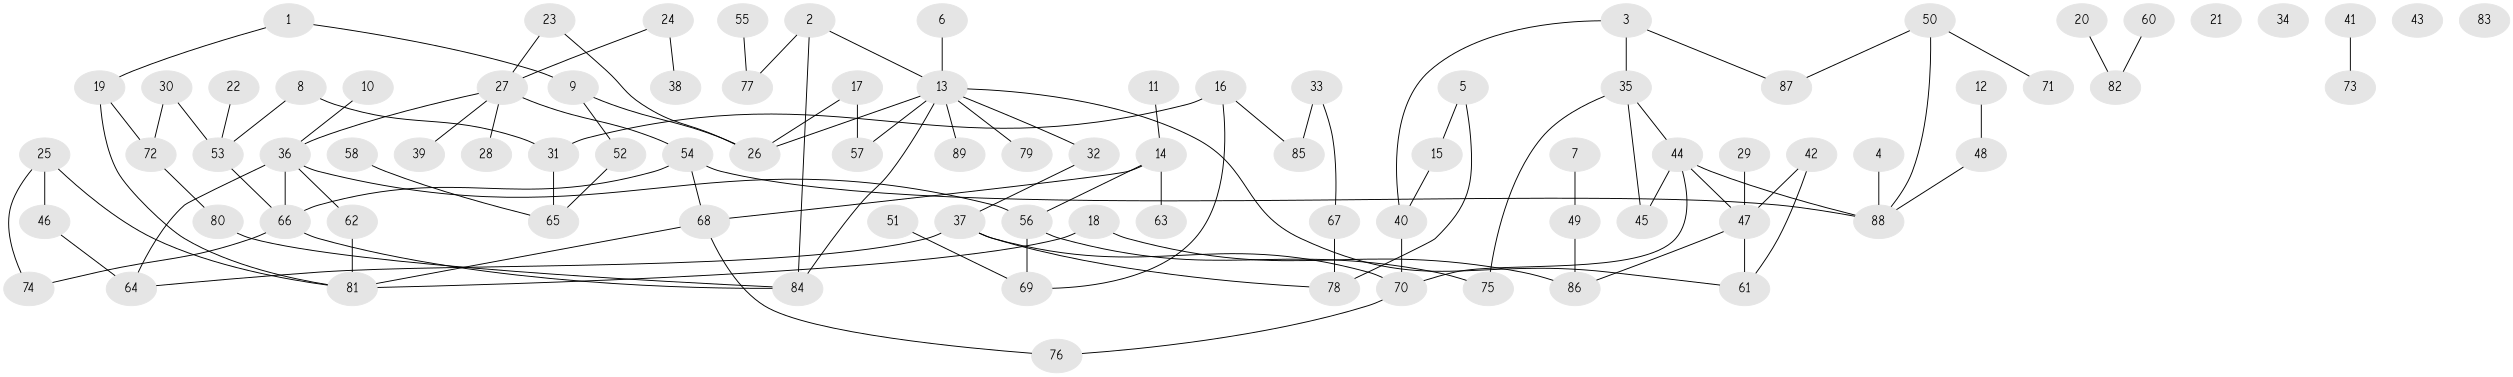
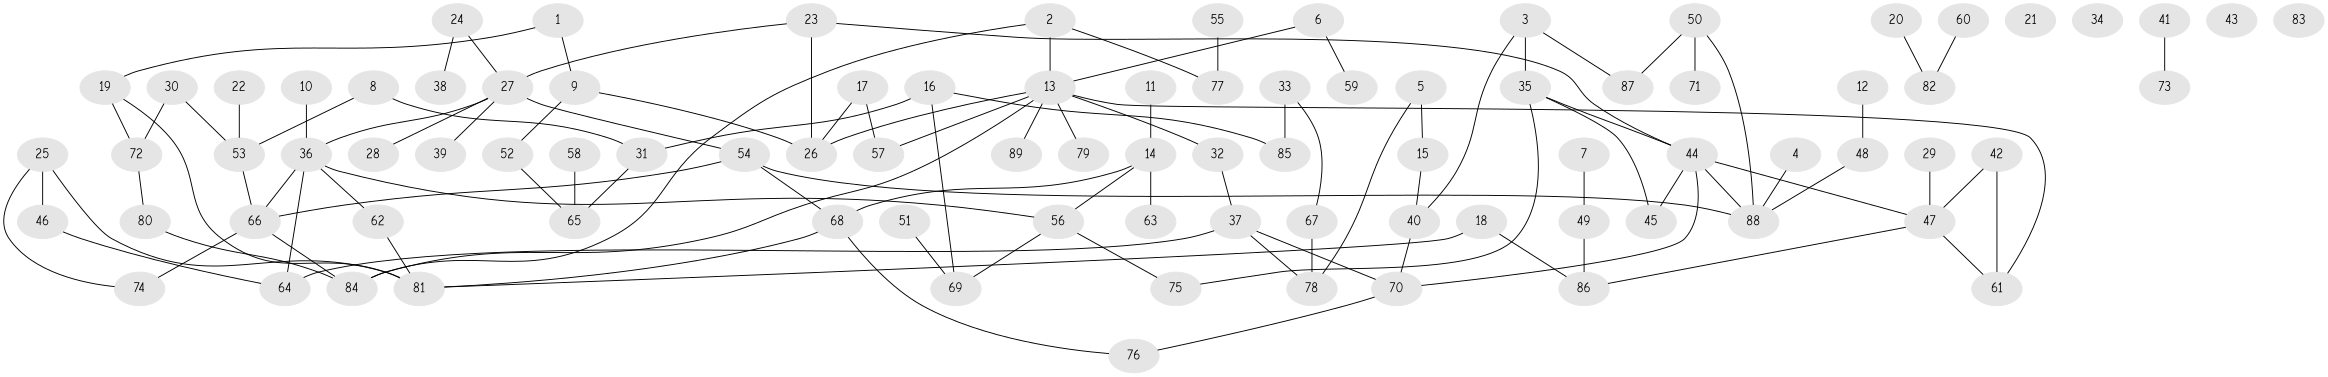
none -> (1289, 39)
none -> (1352, 88)
